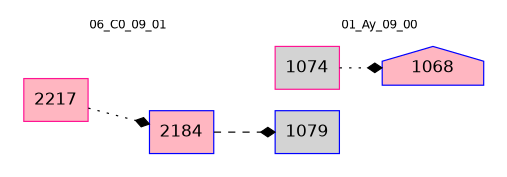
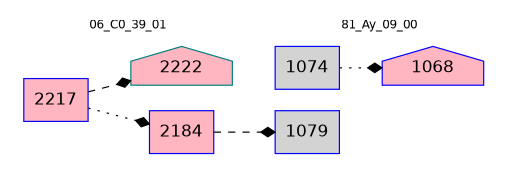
(128, 26) -> (128, 26)
(379, 26) -> (379, 26)
none -> (182, 68)
(307, 68) -> (307, 68)
(56, 100) -> (56, 100)
